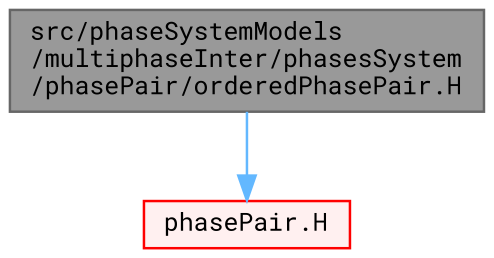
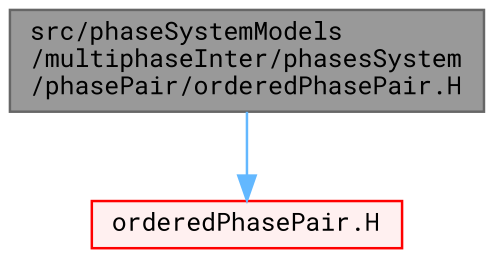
(247, 225) -> (247, 225)
